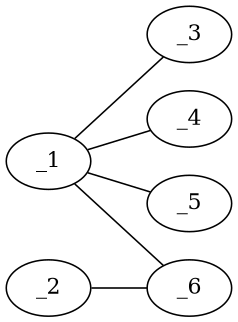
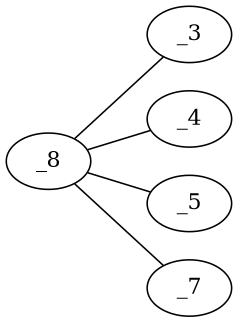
(49, 161) -> (49, 161)
(49, 288) -> none
(189, 288) -> (189, 288)
